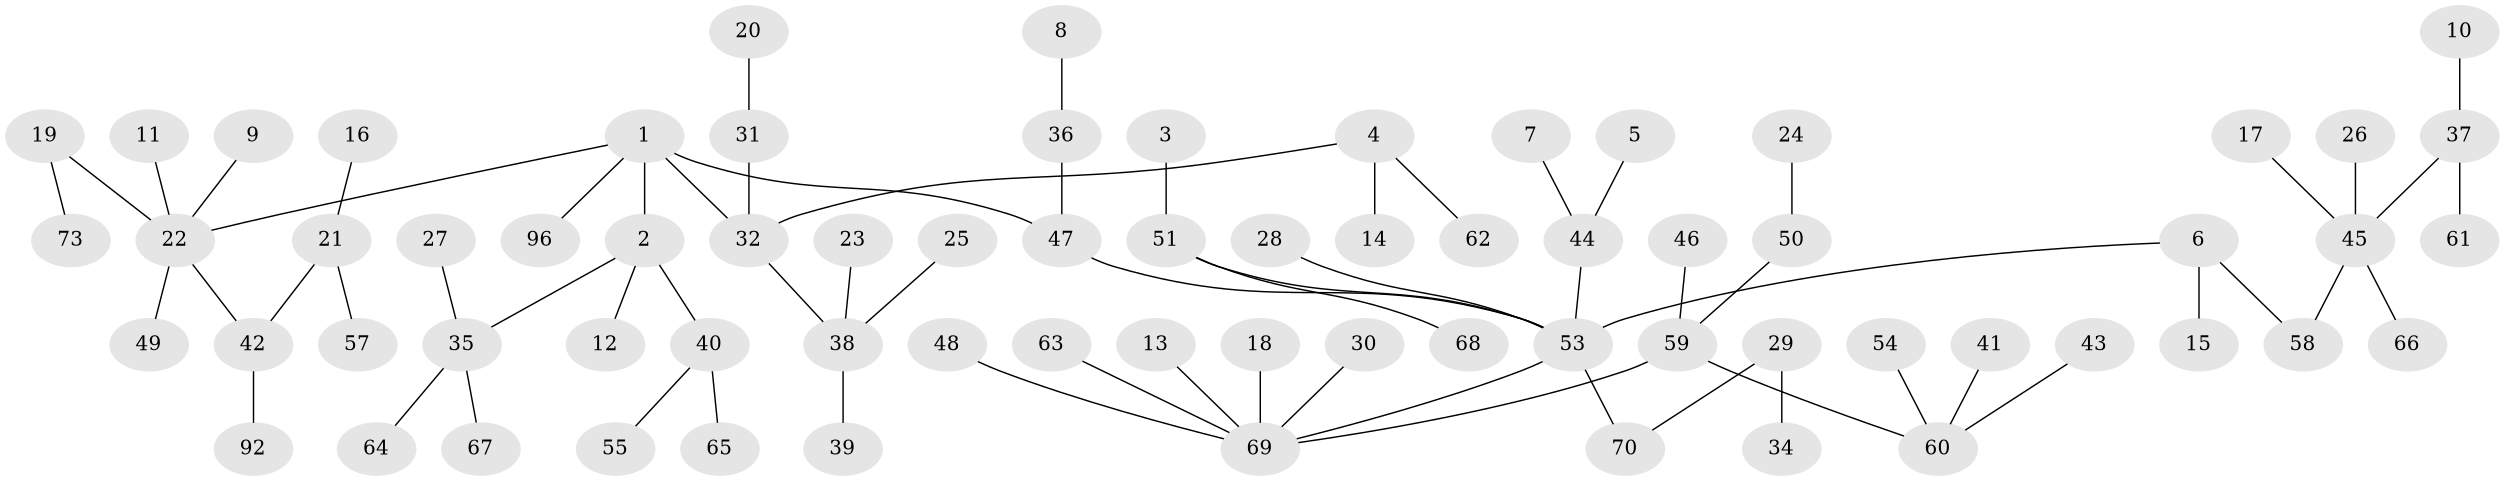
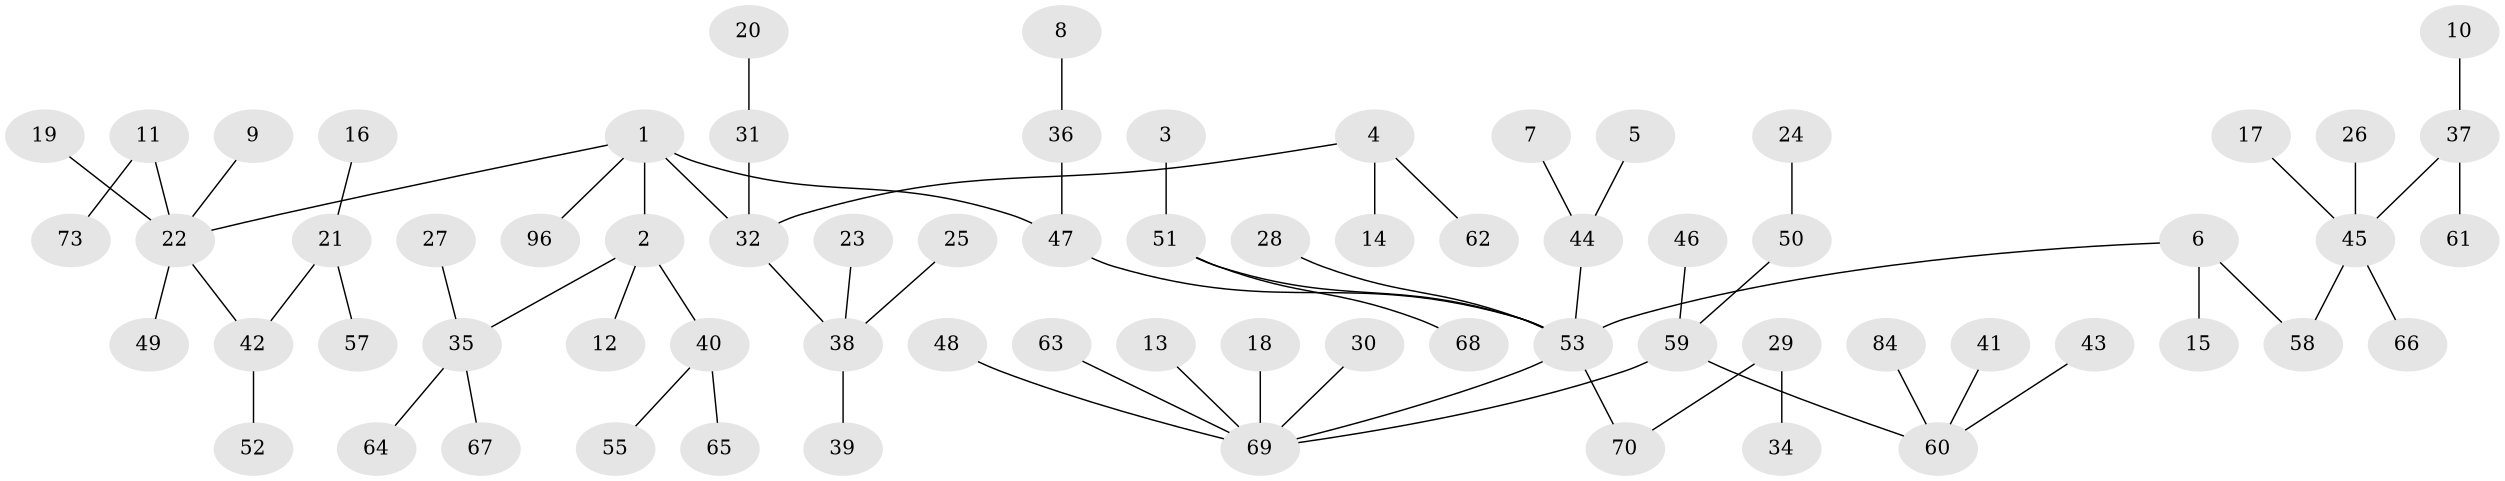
(58, 188) -> (116, 181)
(1886, 345) -> (1886, 345)
(254, 449) -> (254, 449)
